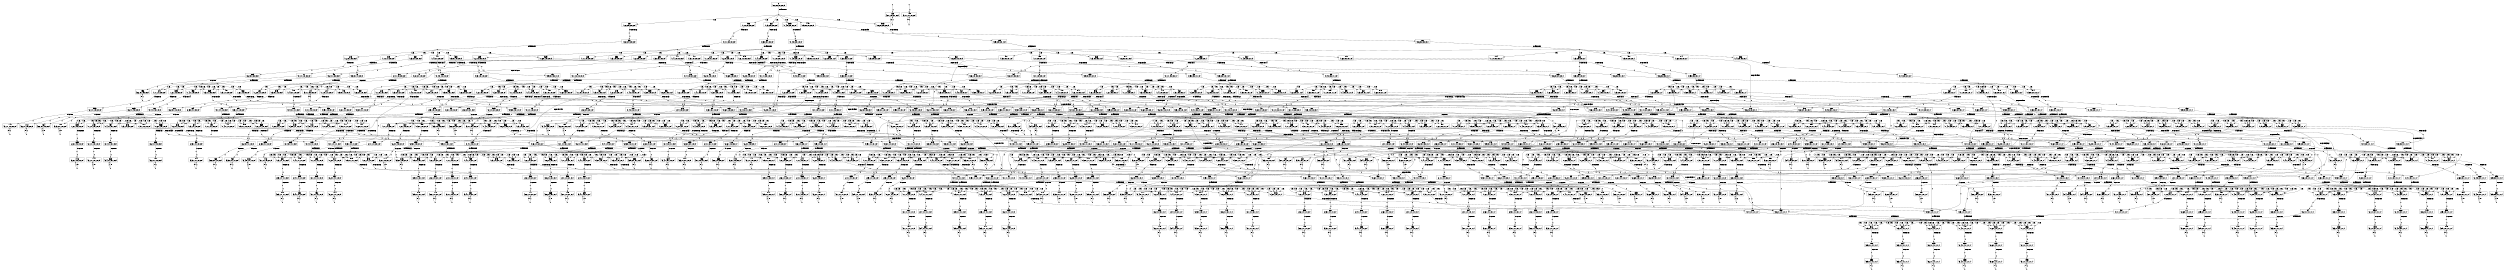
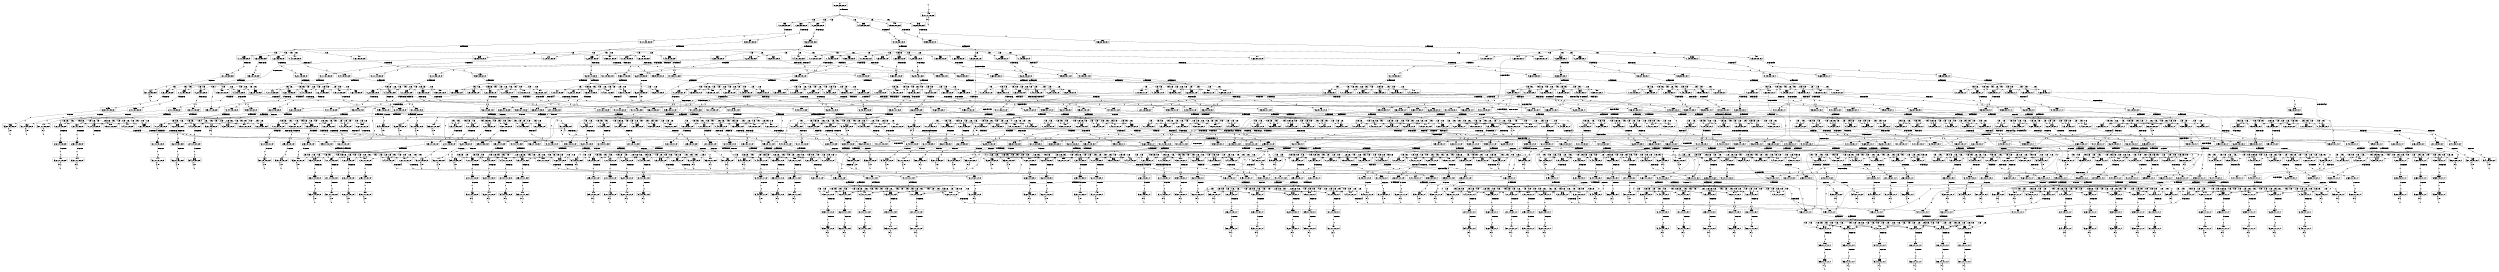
(767, 92) -> none
none -> (417, 109)
